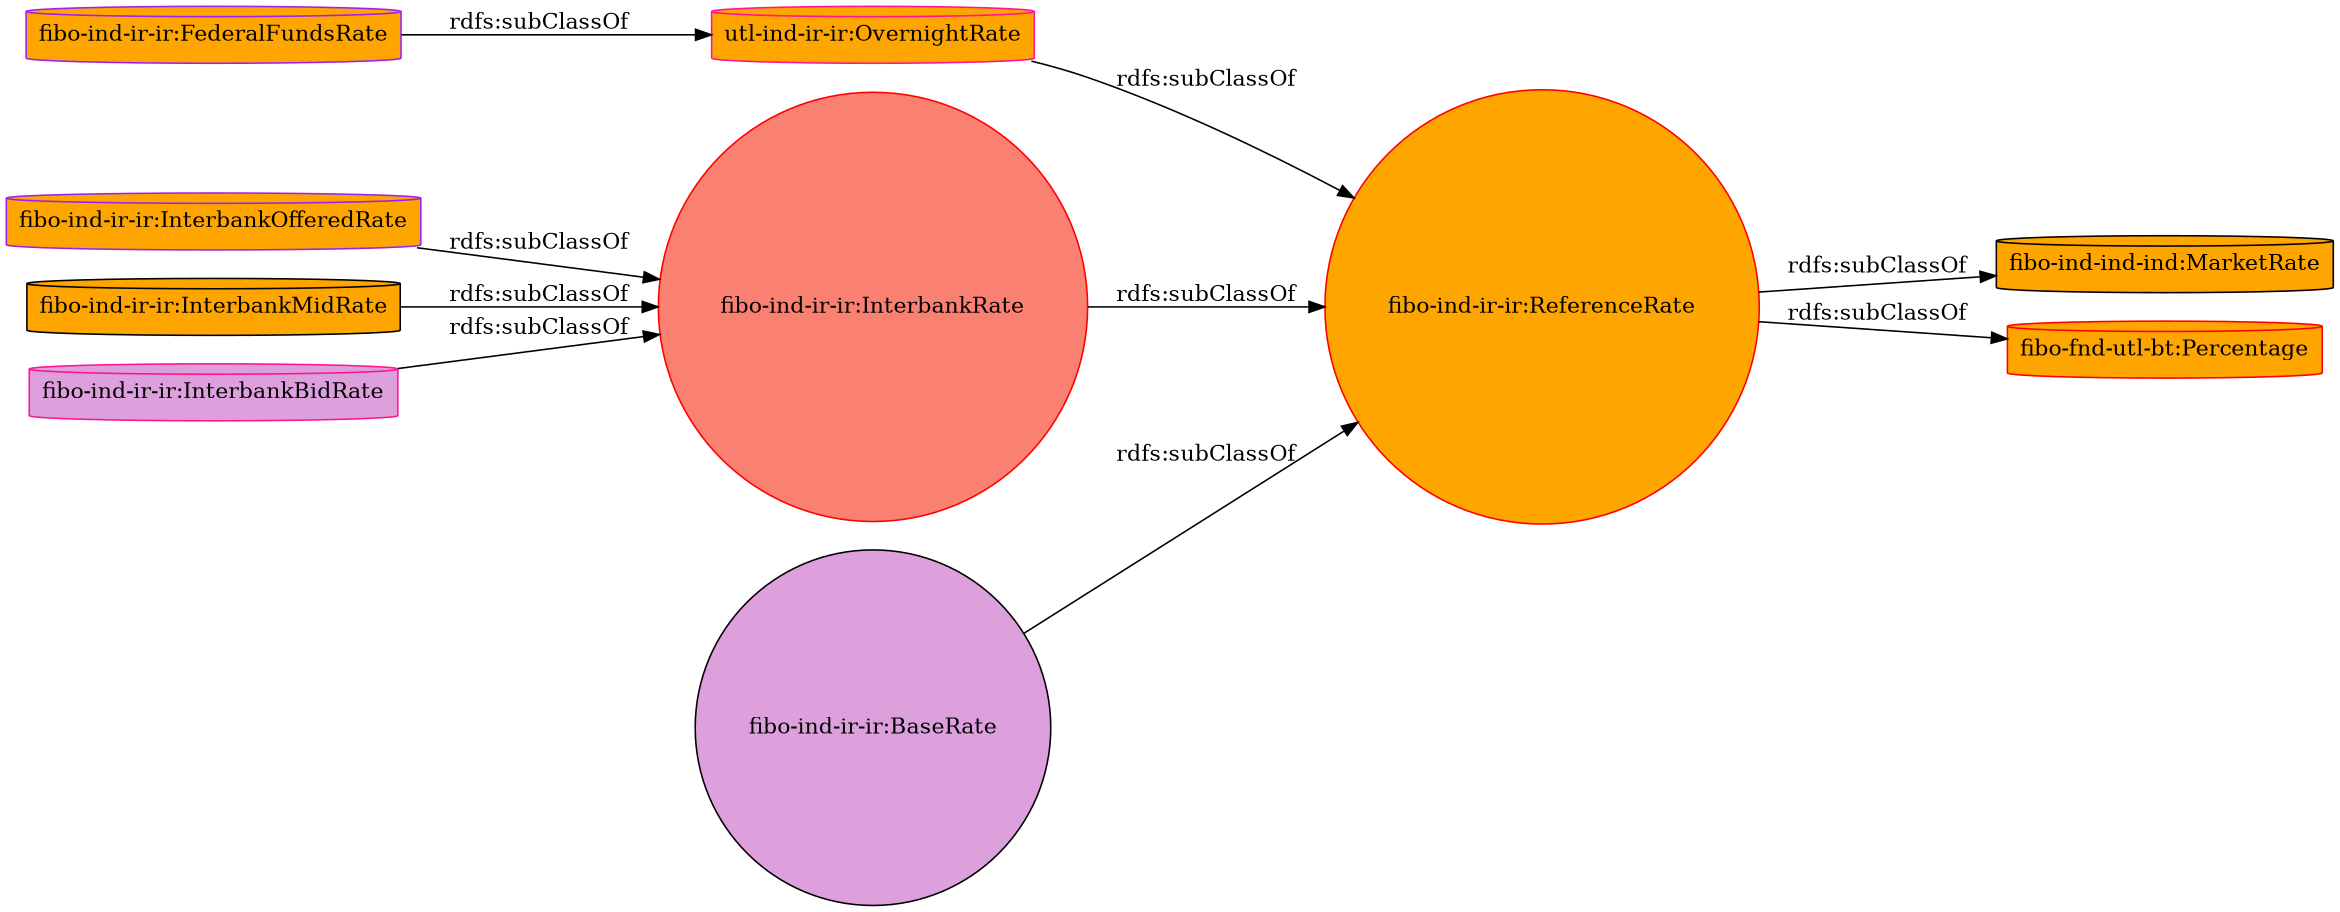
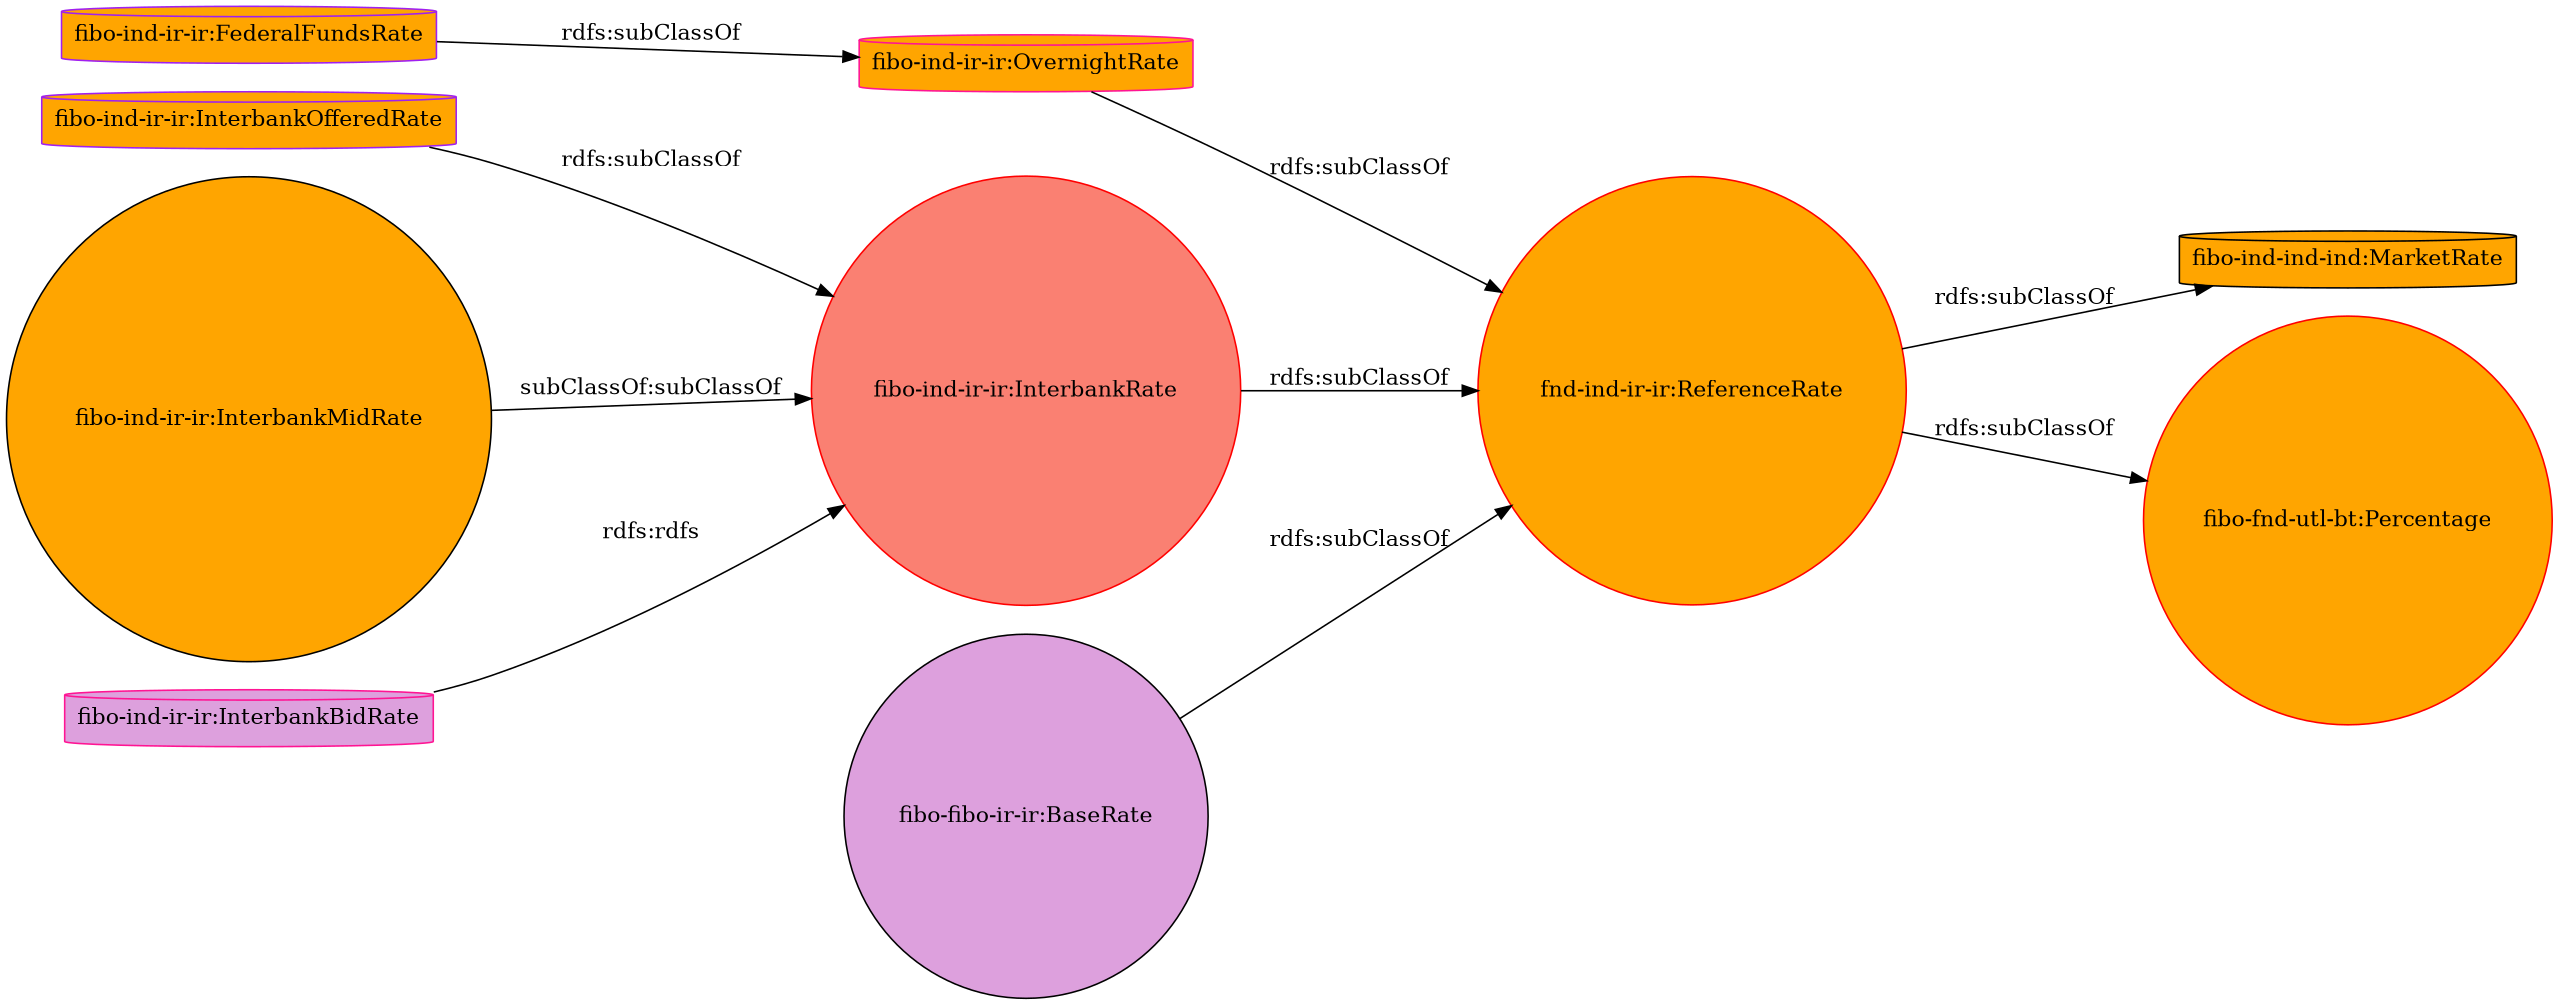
(873, 35) -> (1026, 63)
(539, 295) -> (651, 388)
(214, 307) -> (249, 419)
(1542, 307) -> (1692, 391)
(539, 328) -> (651, 532)
(2165, 350) -> (2348, 520)
(873, 728) -> (1026, 816)
